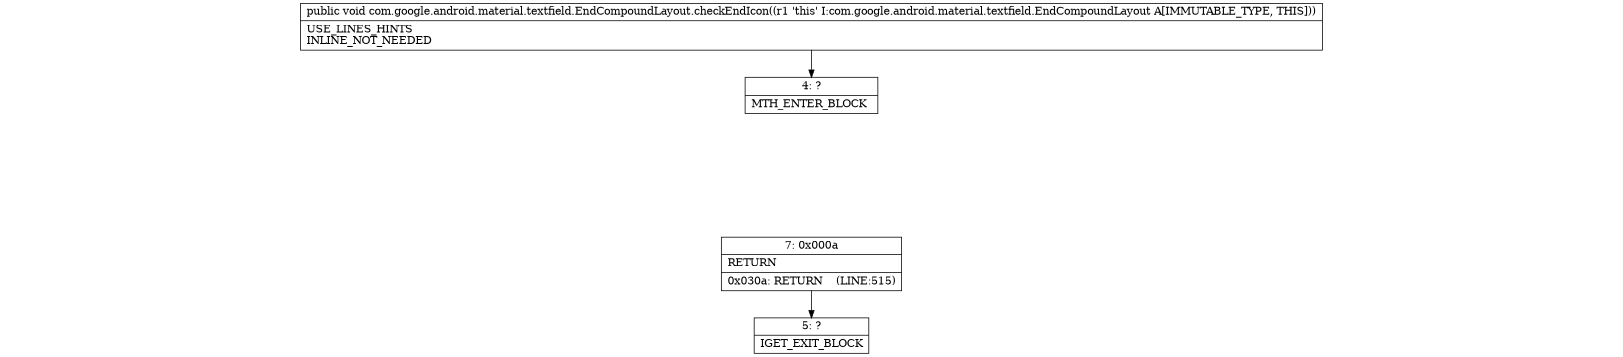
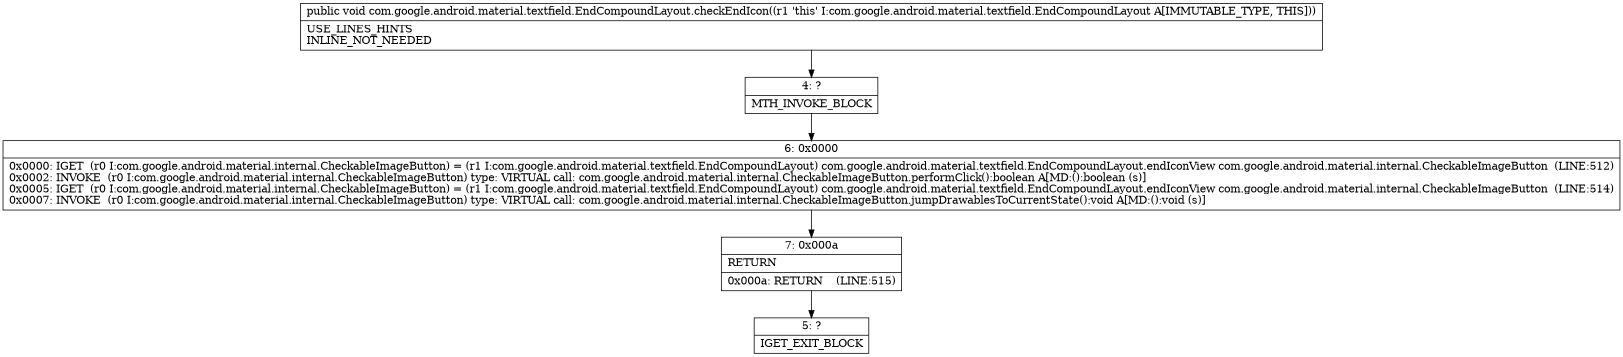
(809, 104) -> (811, 104)
none -> (811, 175)
(811, 281) -> (811, 281)
